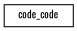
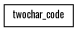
(39, 16) -> (39, 16)
